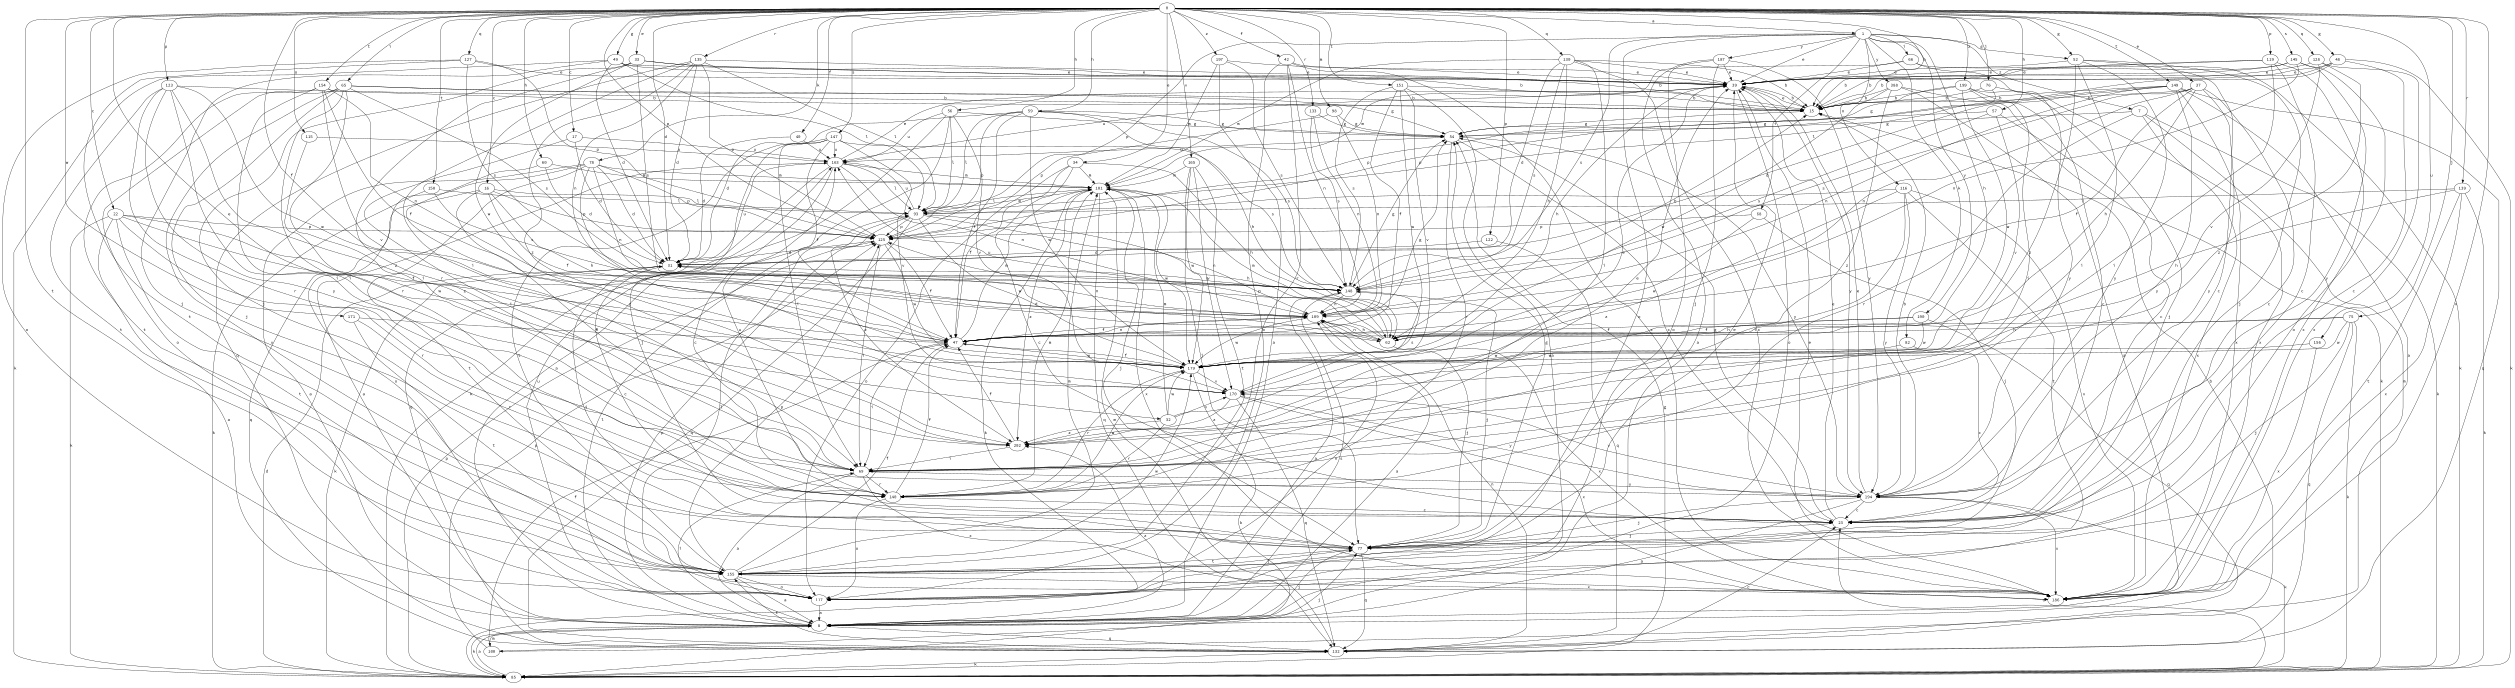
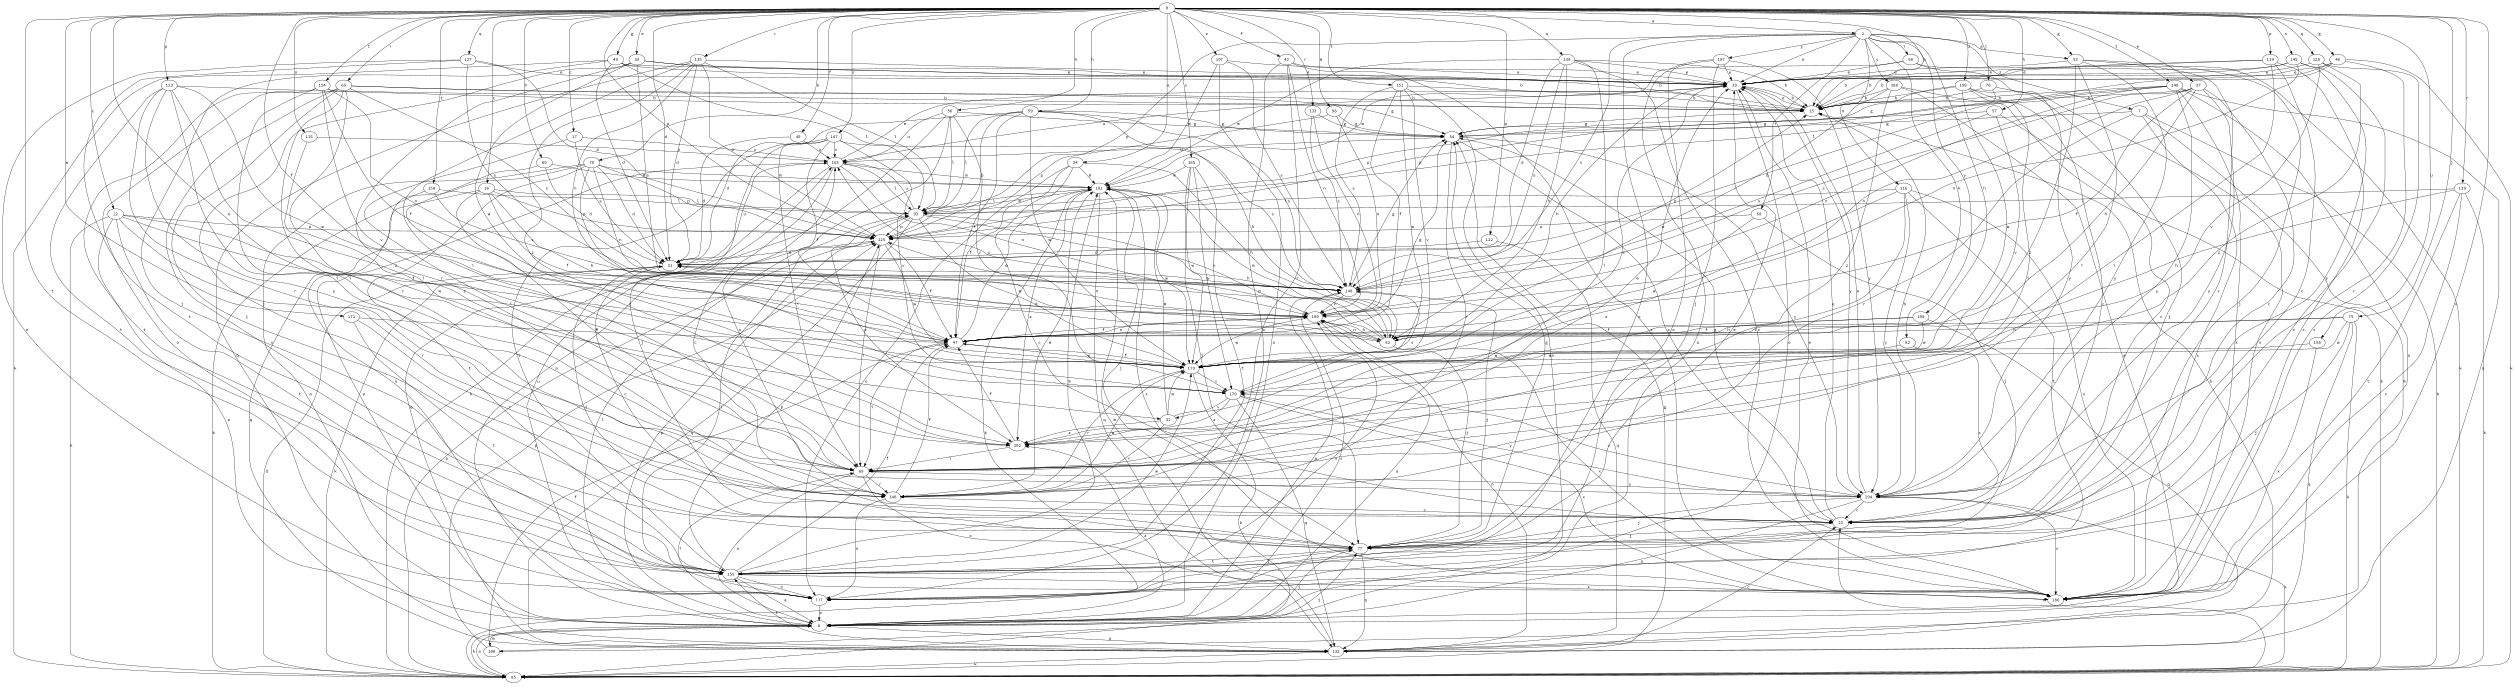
(601, 201) -> (601, 201)
(1199, 408) -> (1209, 409)
